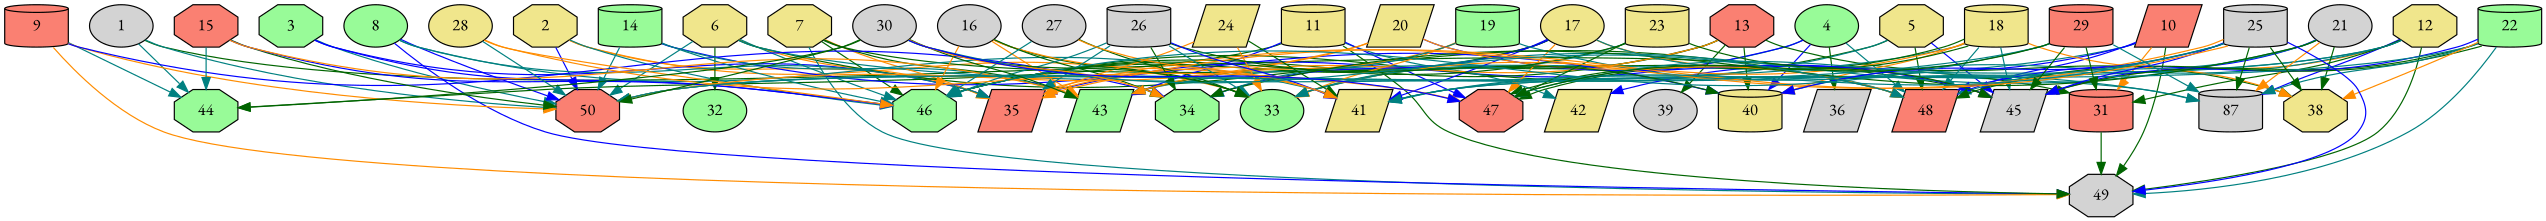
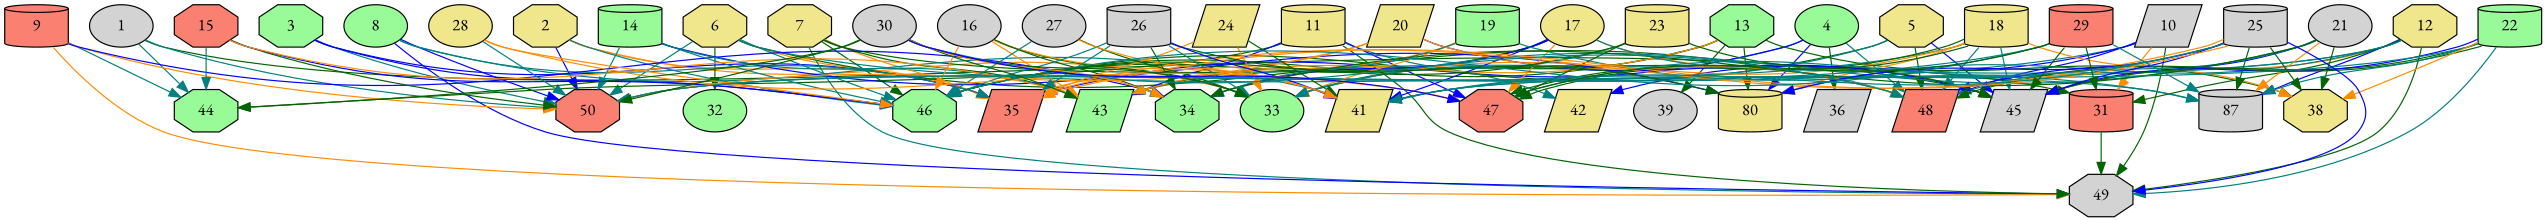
(1742, 26) -> (1742, 26)
(2168, 26) -> (2168, 26)
(1750, 111) -> (1750, 111)
